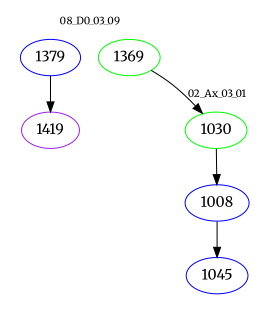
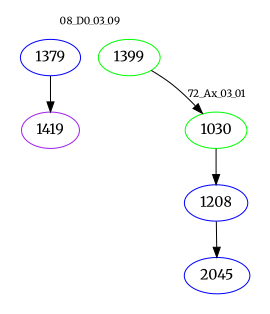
(129, 58) -> (129, 58)
(217, 94) -> (217, 94)
(217, 203) -> (216, 203)
(217, 276) -> (217, 276)
